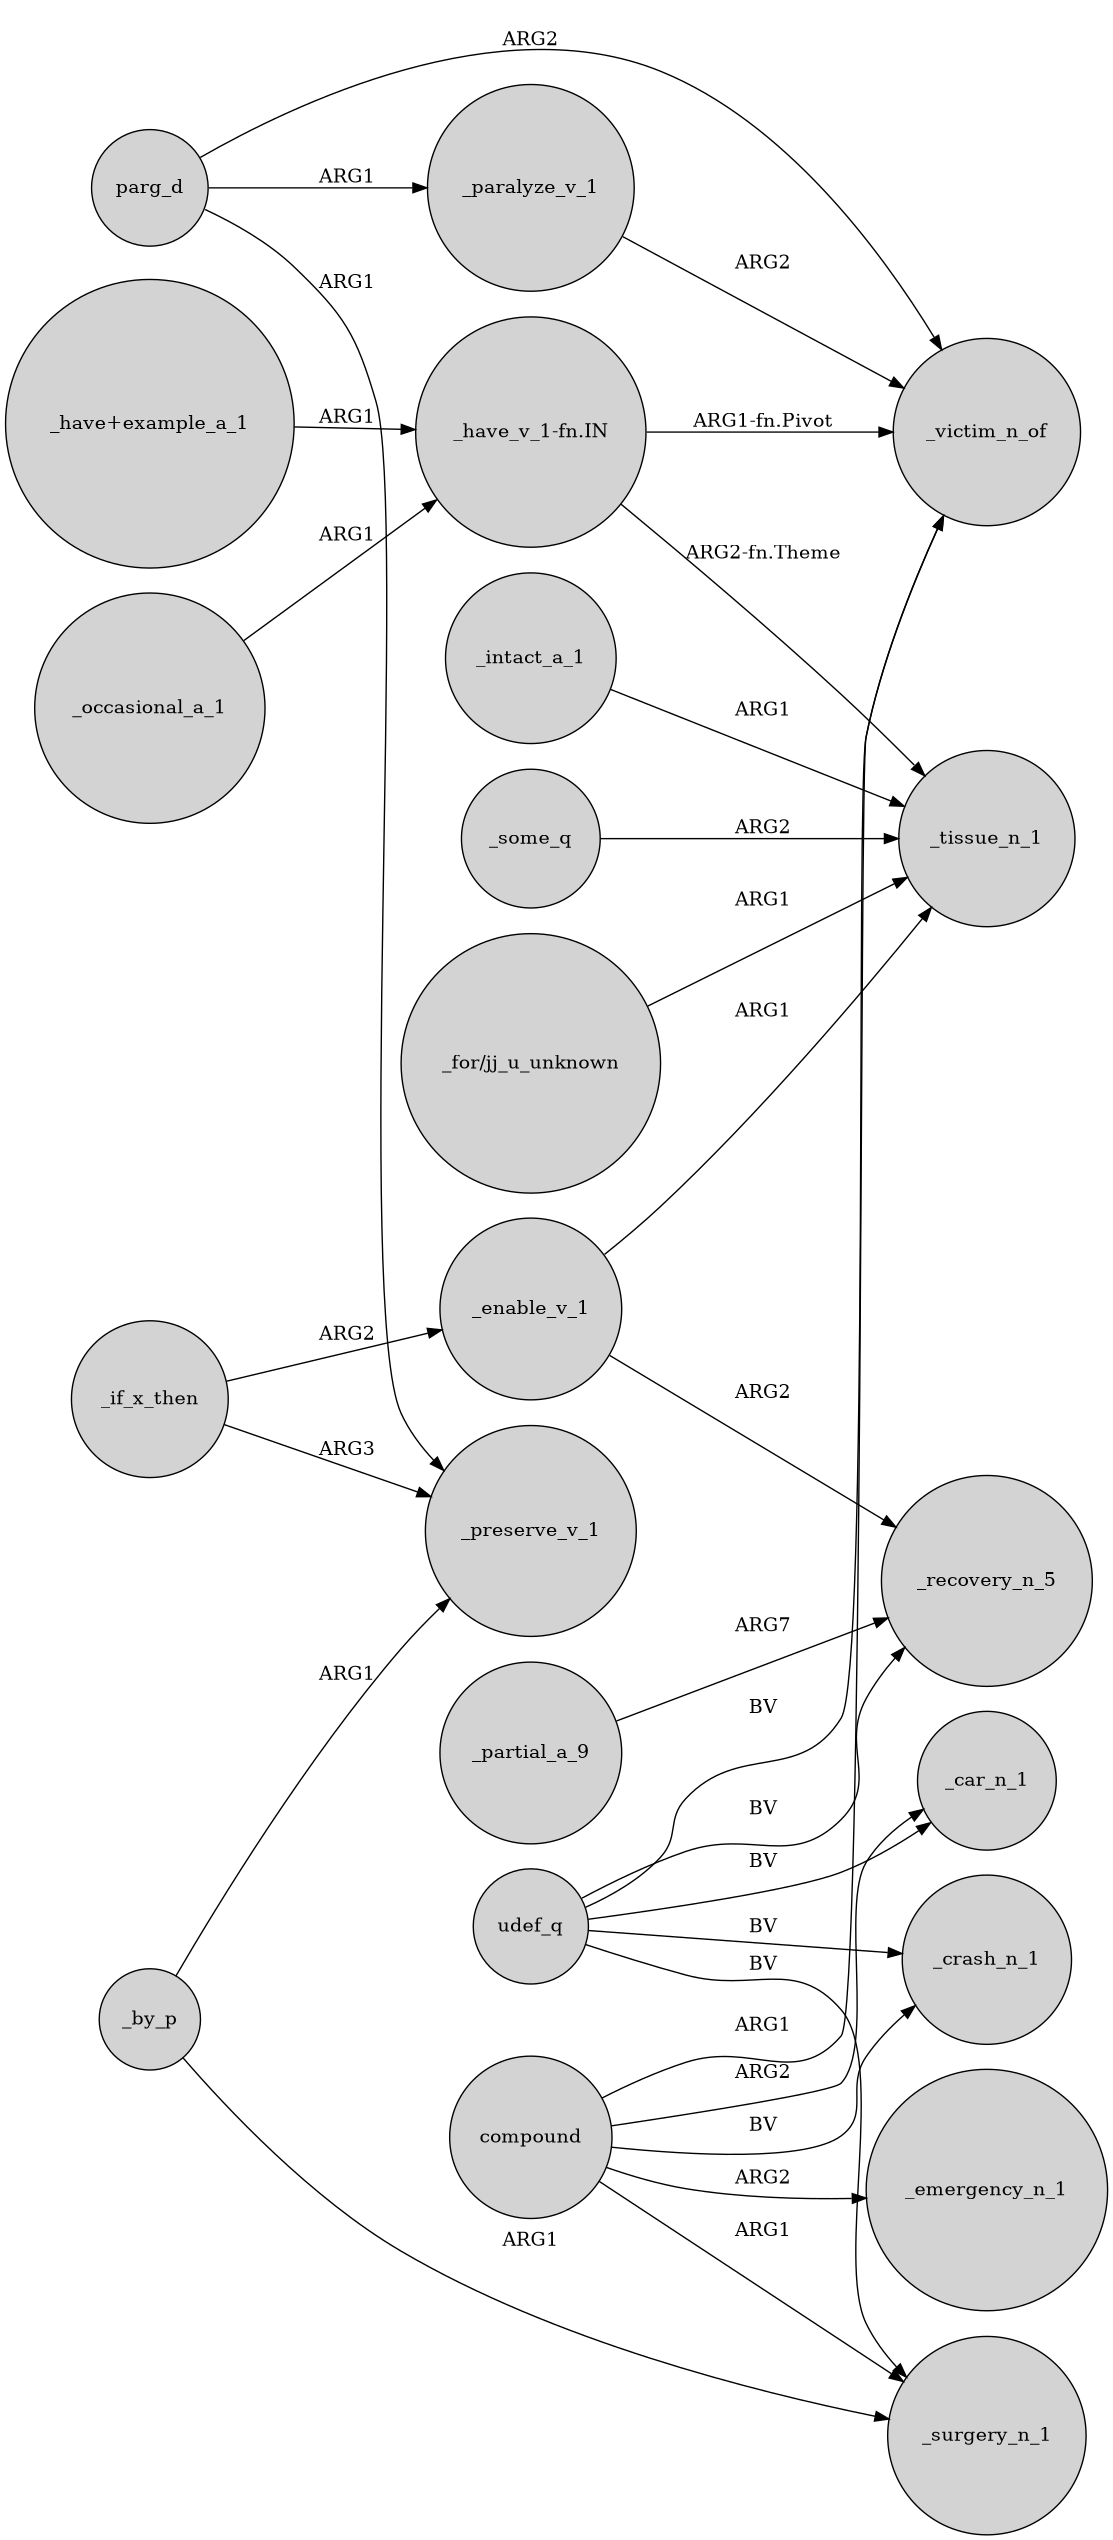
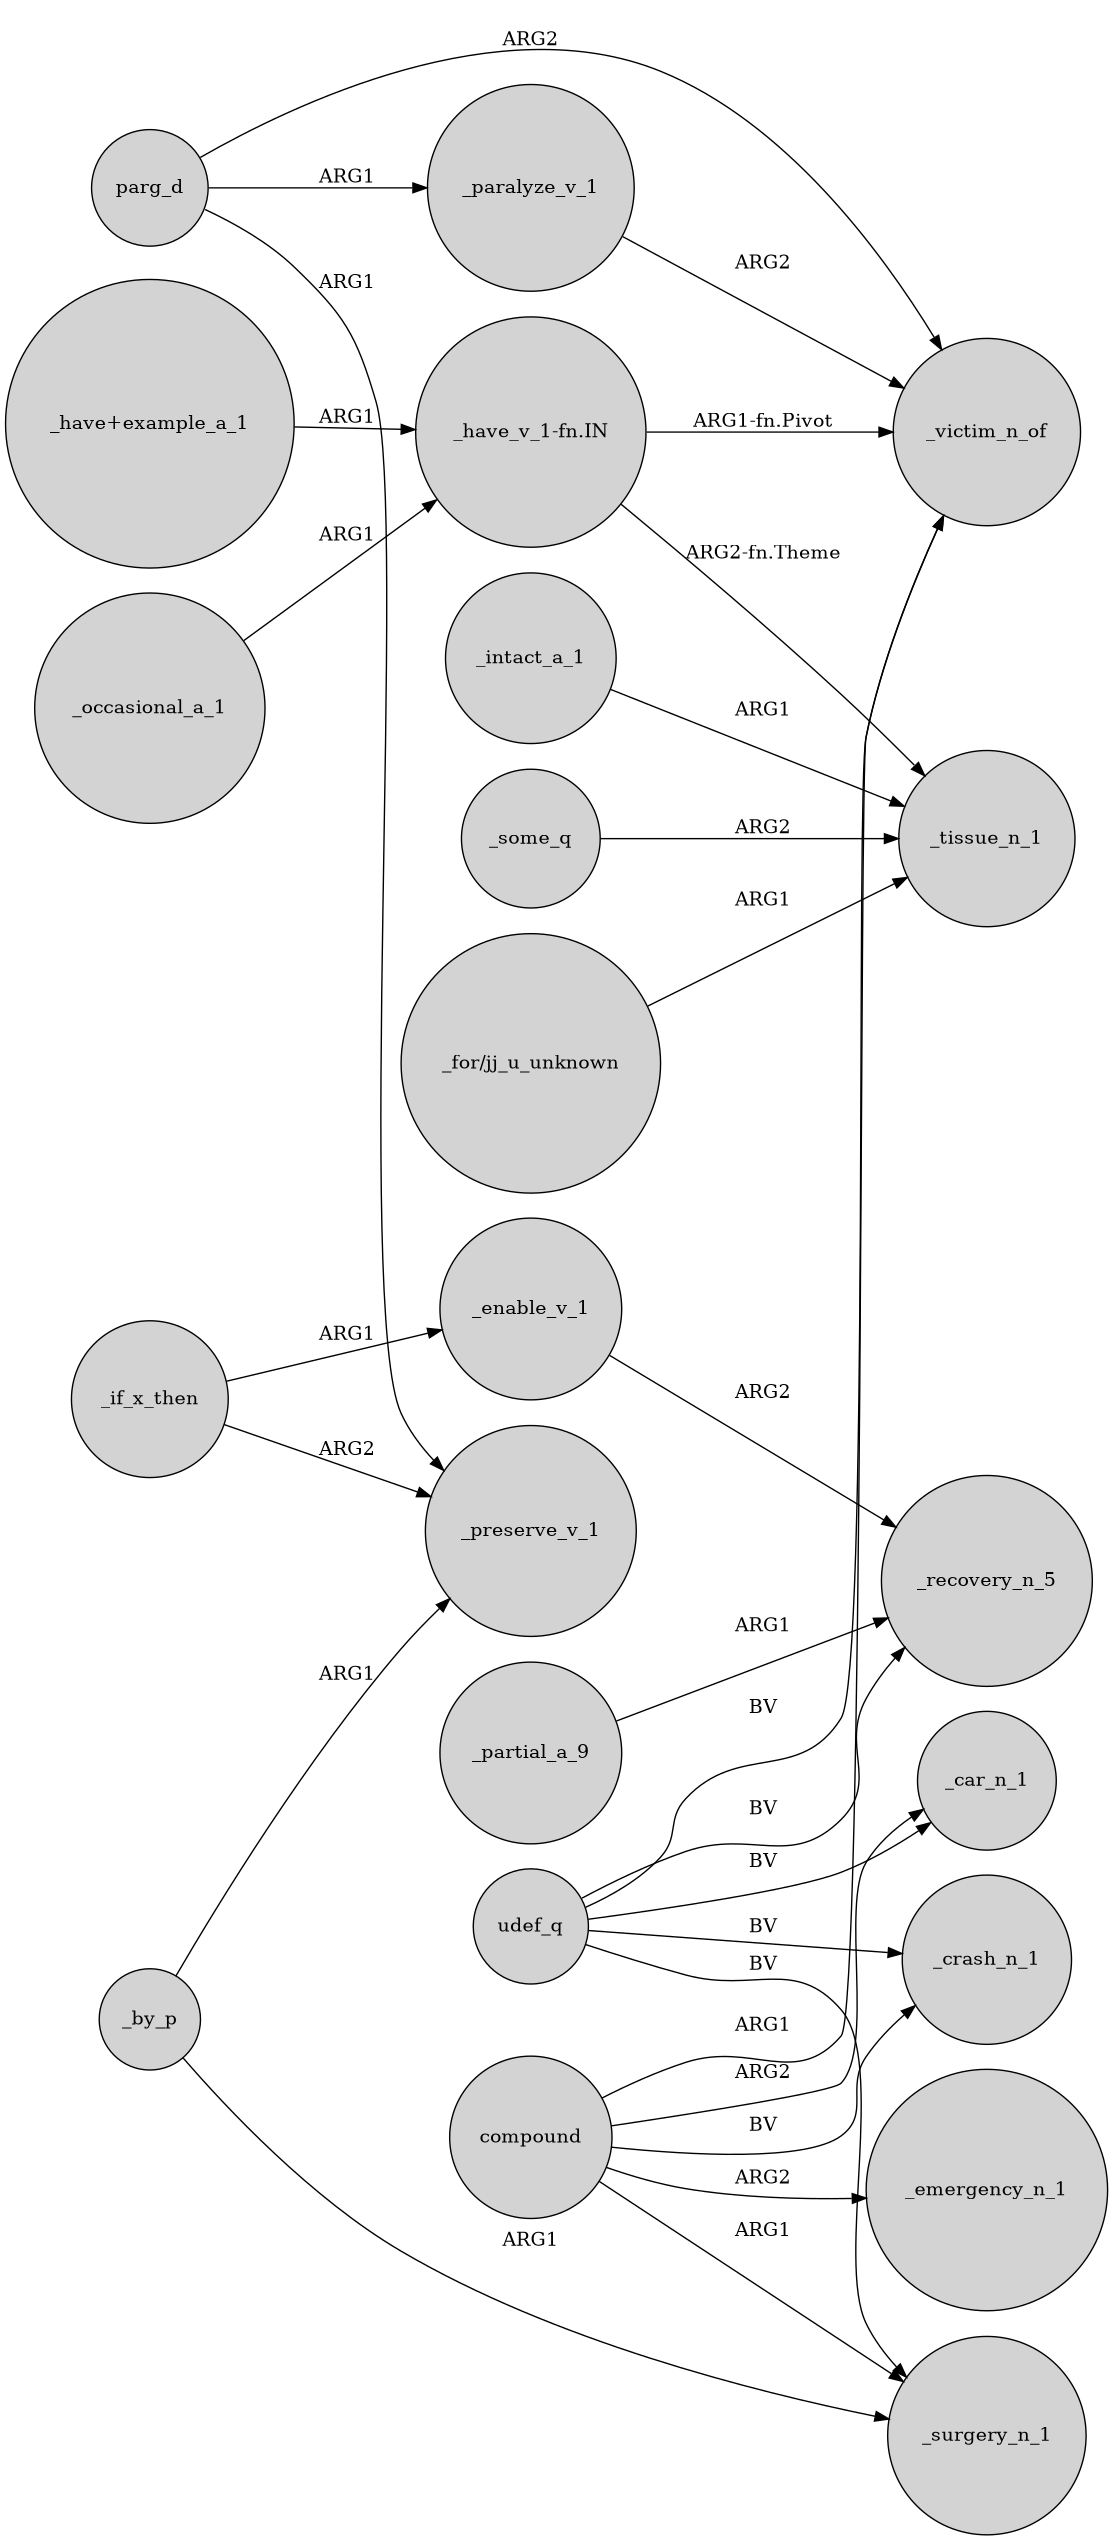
(771, 1094) -> none
(348, 1335) -> (348, 1335)
(348, 1450) -> (348, 1450)
(763, 1626) -> (763, 1626)
